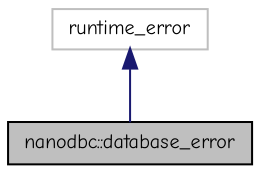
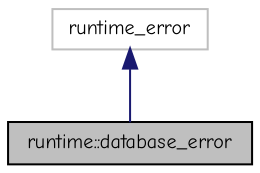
(130, 143) -> (130, 143)
